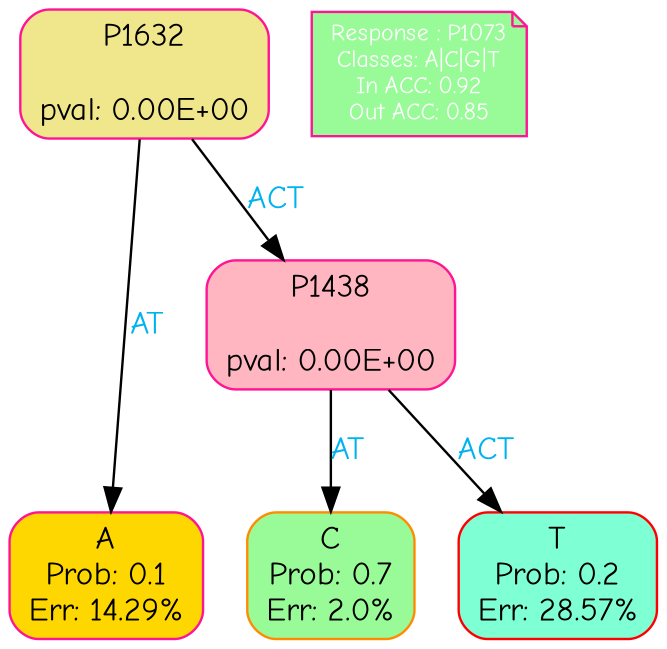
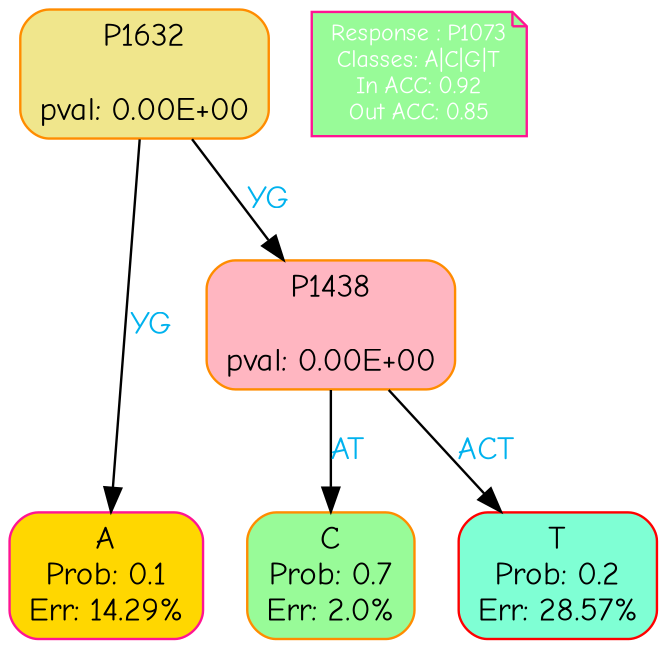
(145, 74) -> (145, 74)
(277, 199) -> (269, 199)
(148, 325) -> (152, 325)
(331, 325) -> (331, 325)
